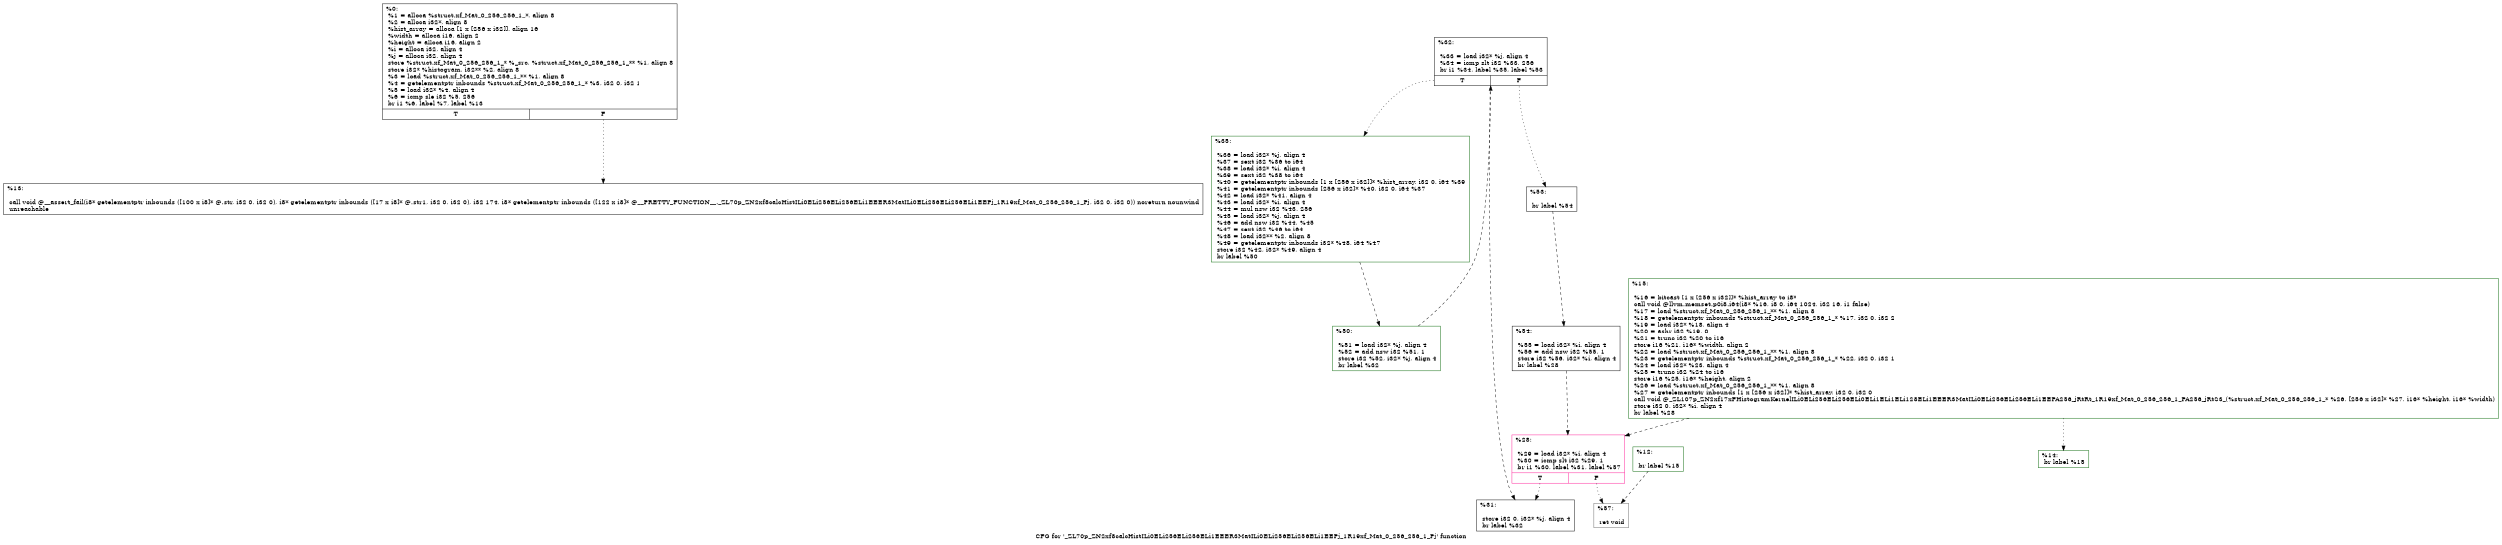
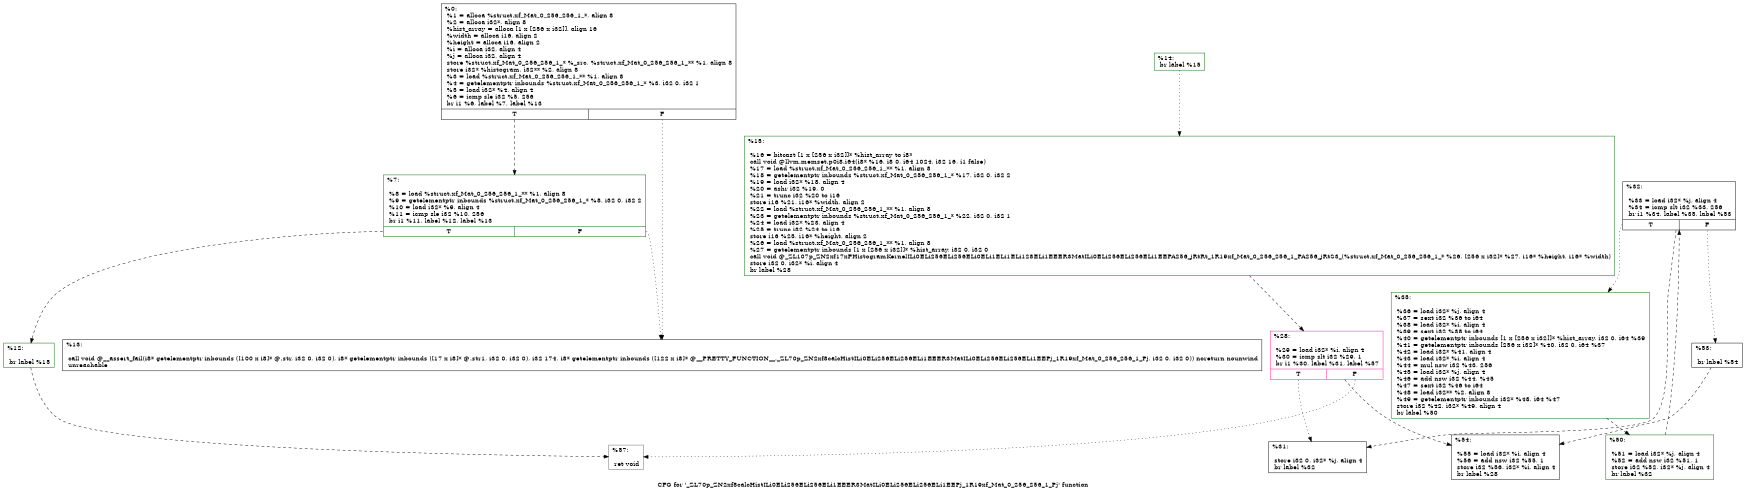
none -> (515, 206)
(1567, 401) -> (1390, 420)
(2064, 432) -> (1179, 101)
